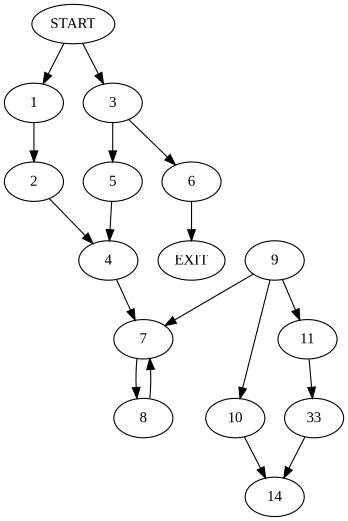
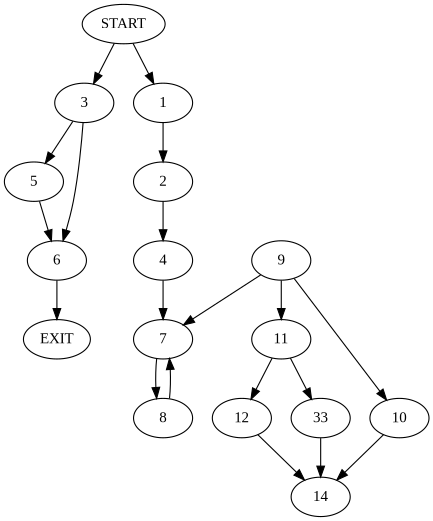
(111, 216) -> (44, 216)
none -> (242, 418)
